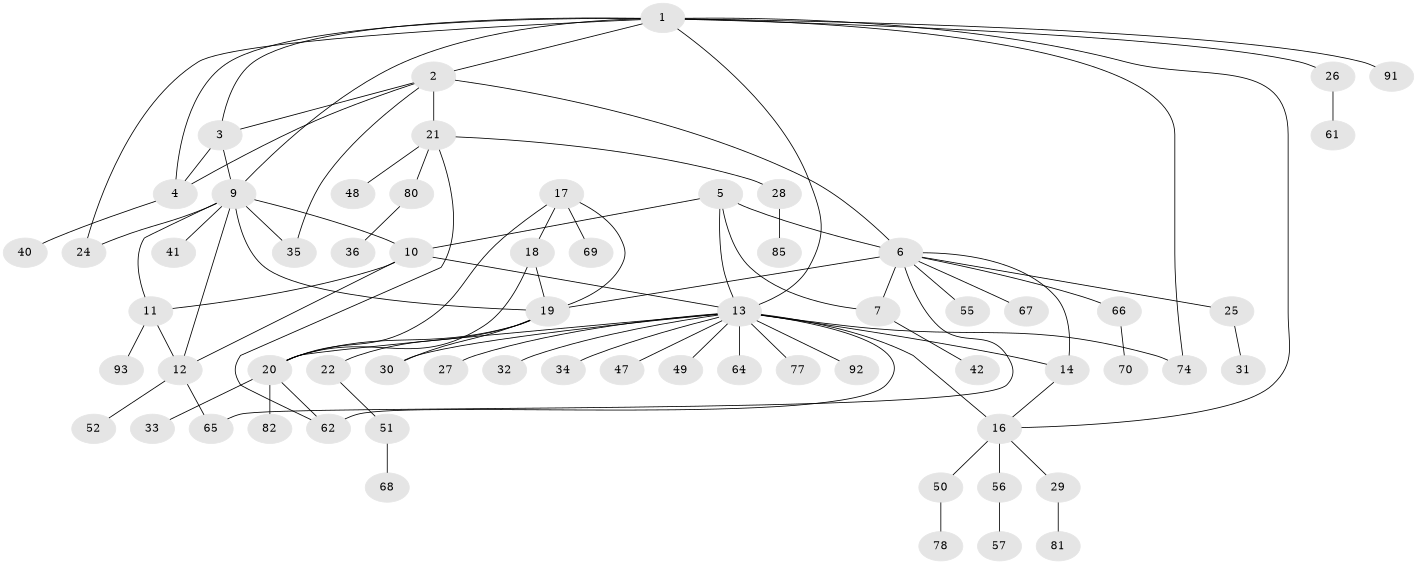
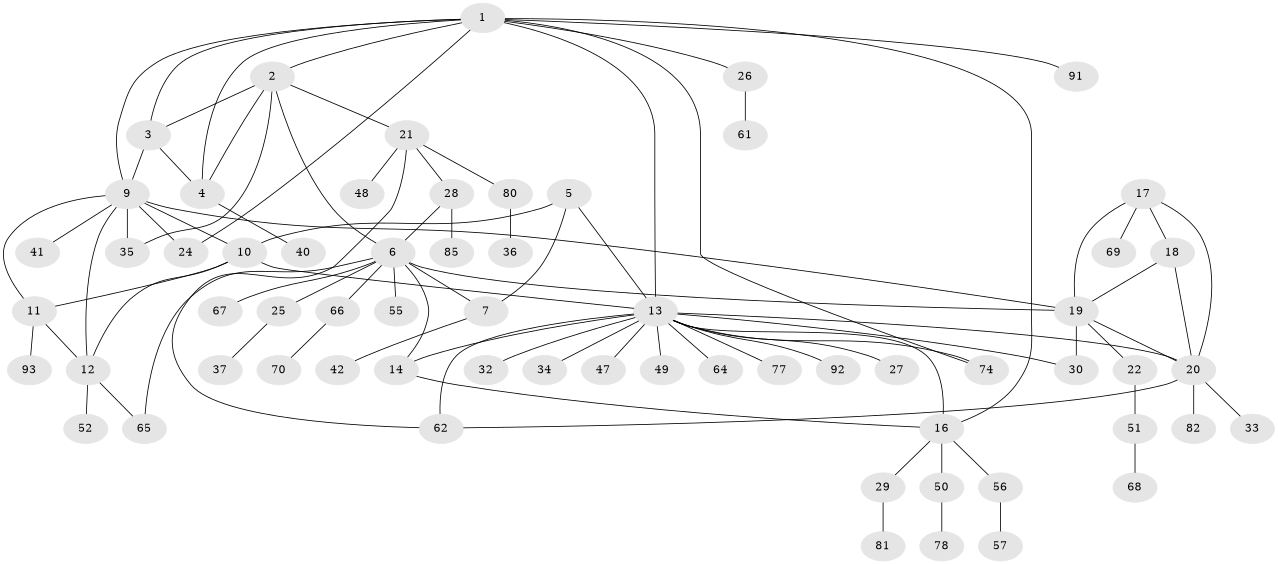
(808, 228) -> (428, 218)
(1243, 370) -> (220, 370)
